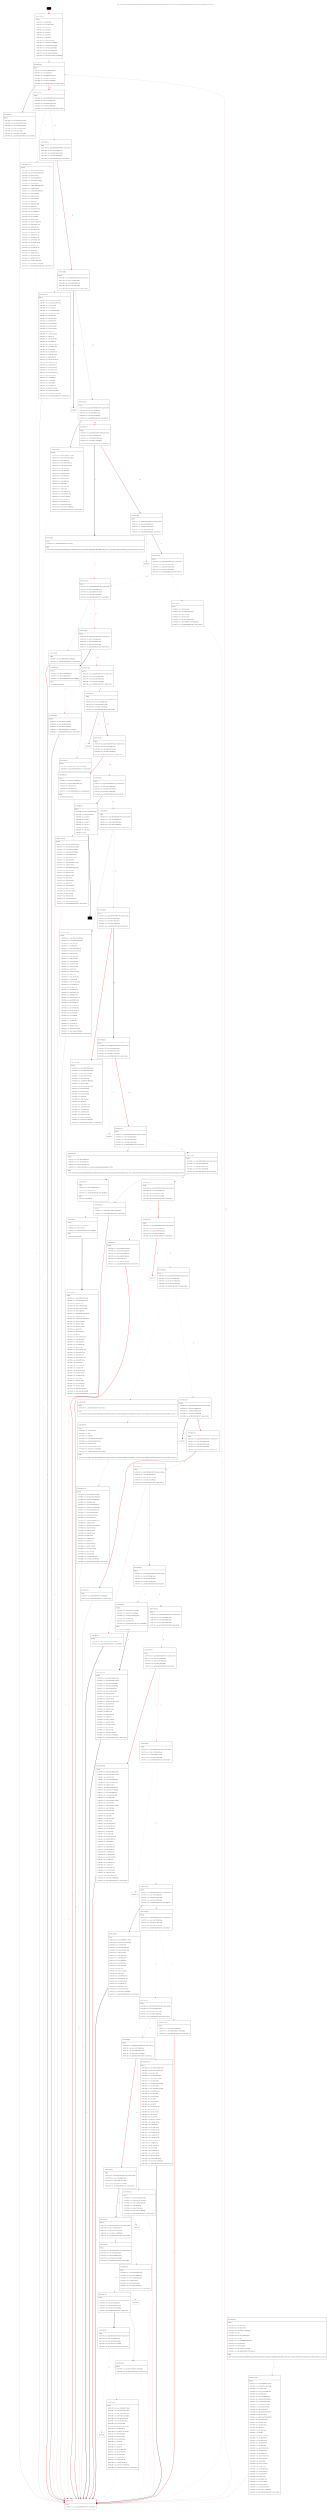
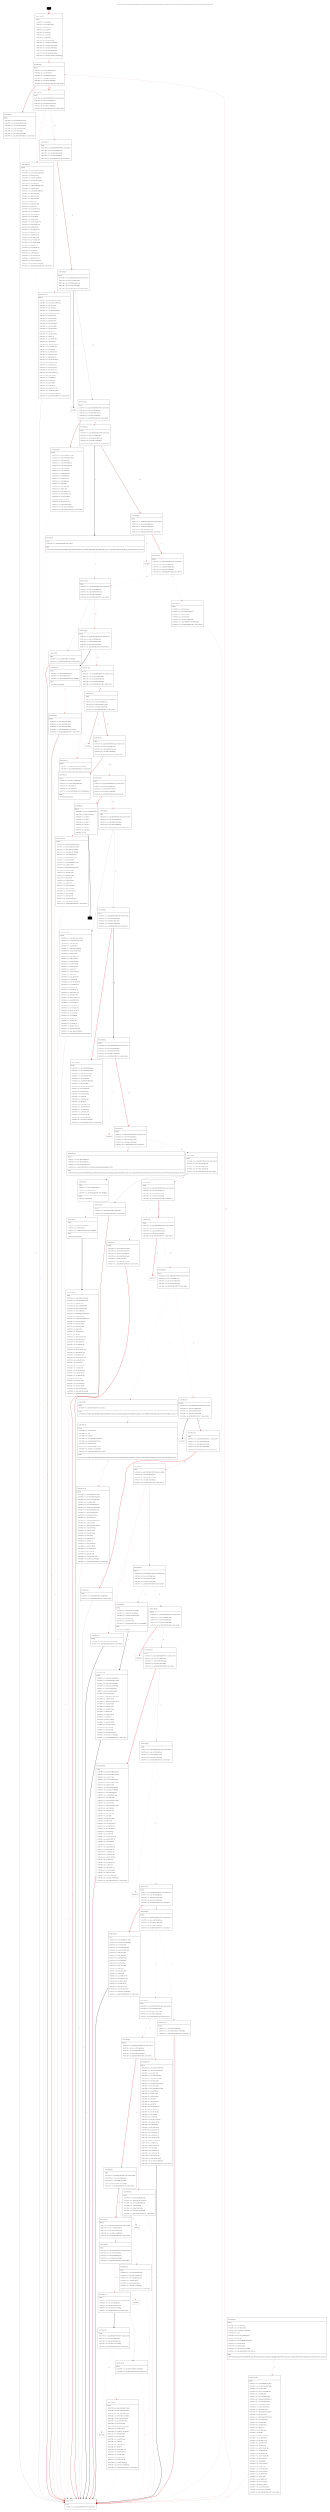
none -> (139, 1658)
